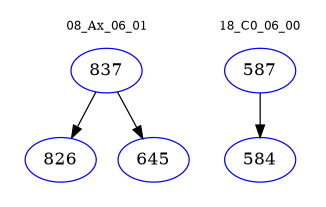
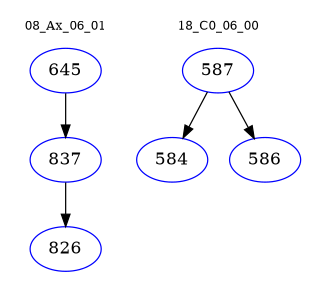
(127, 110) -> (66, 109)
none -> (265, 160)
